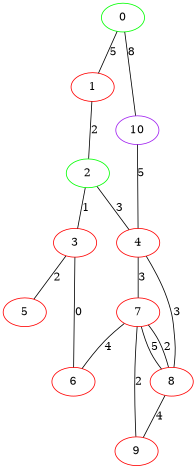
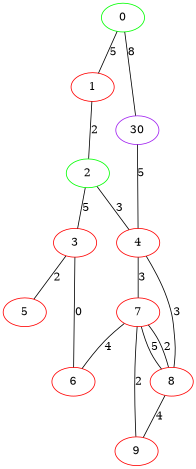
(137, 130) -> (137, 130)
(86, 208) -> (86, 208)
